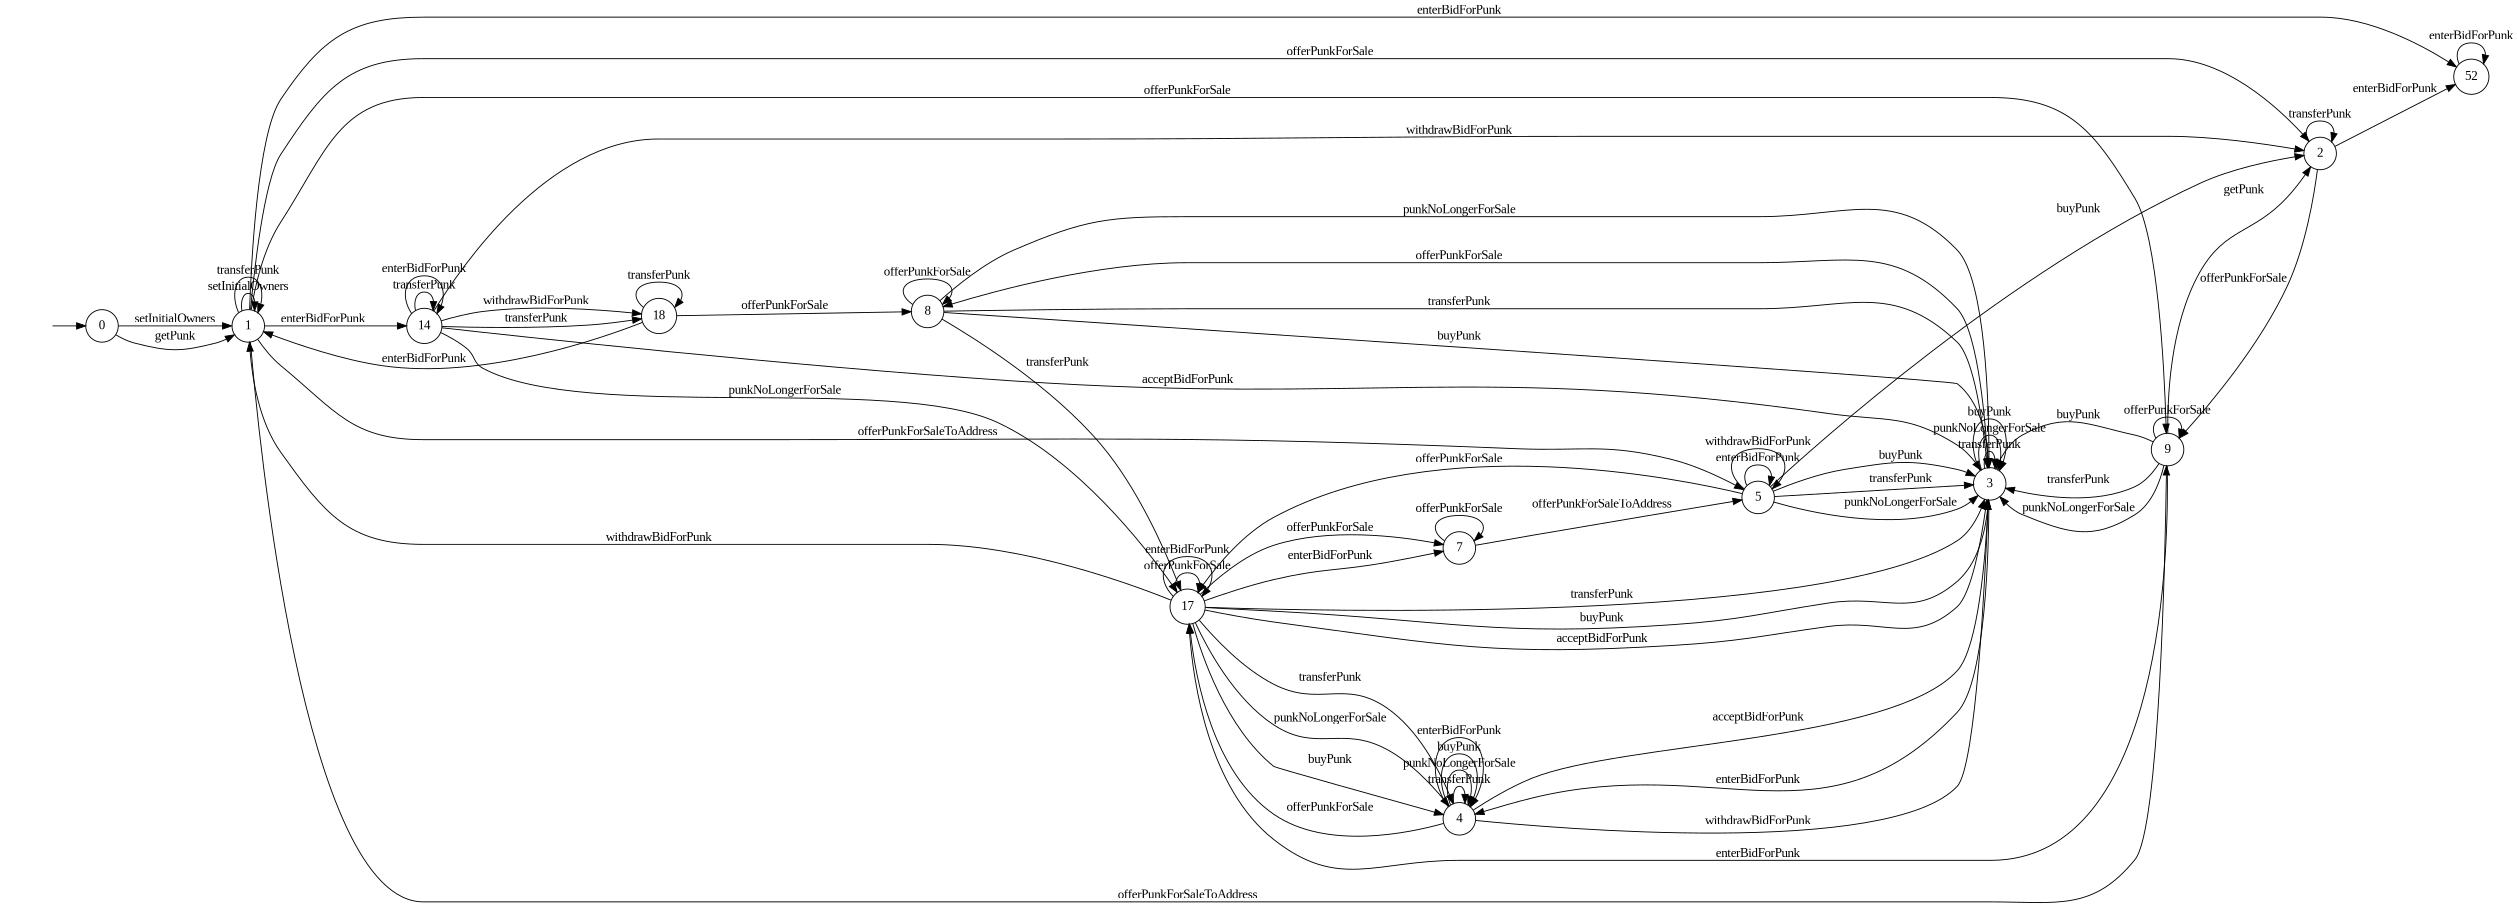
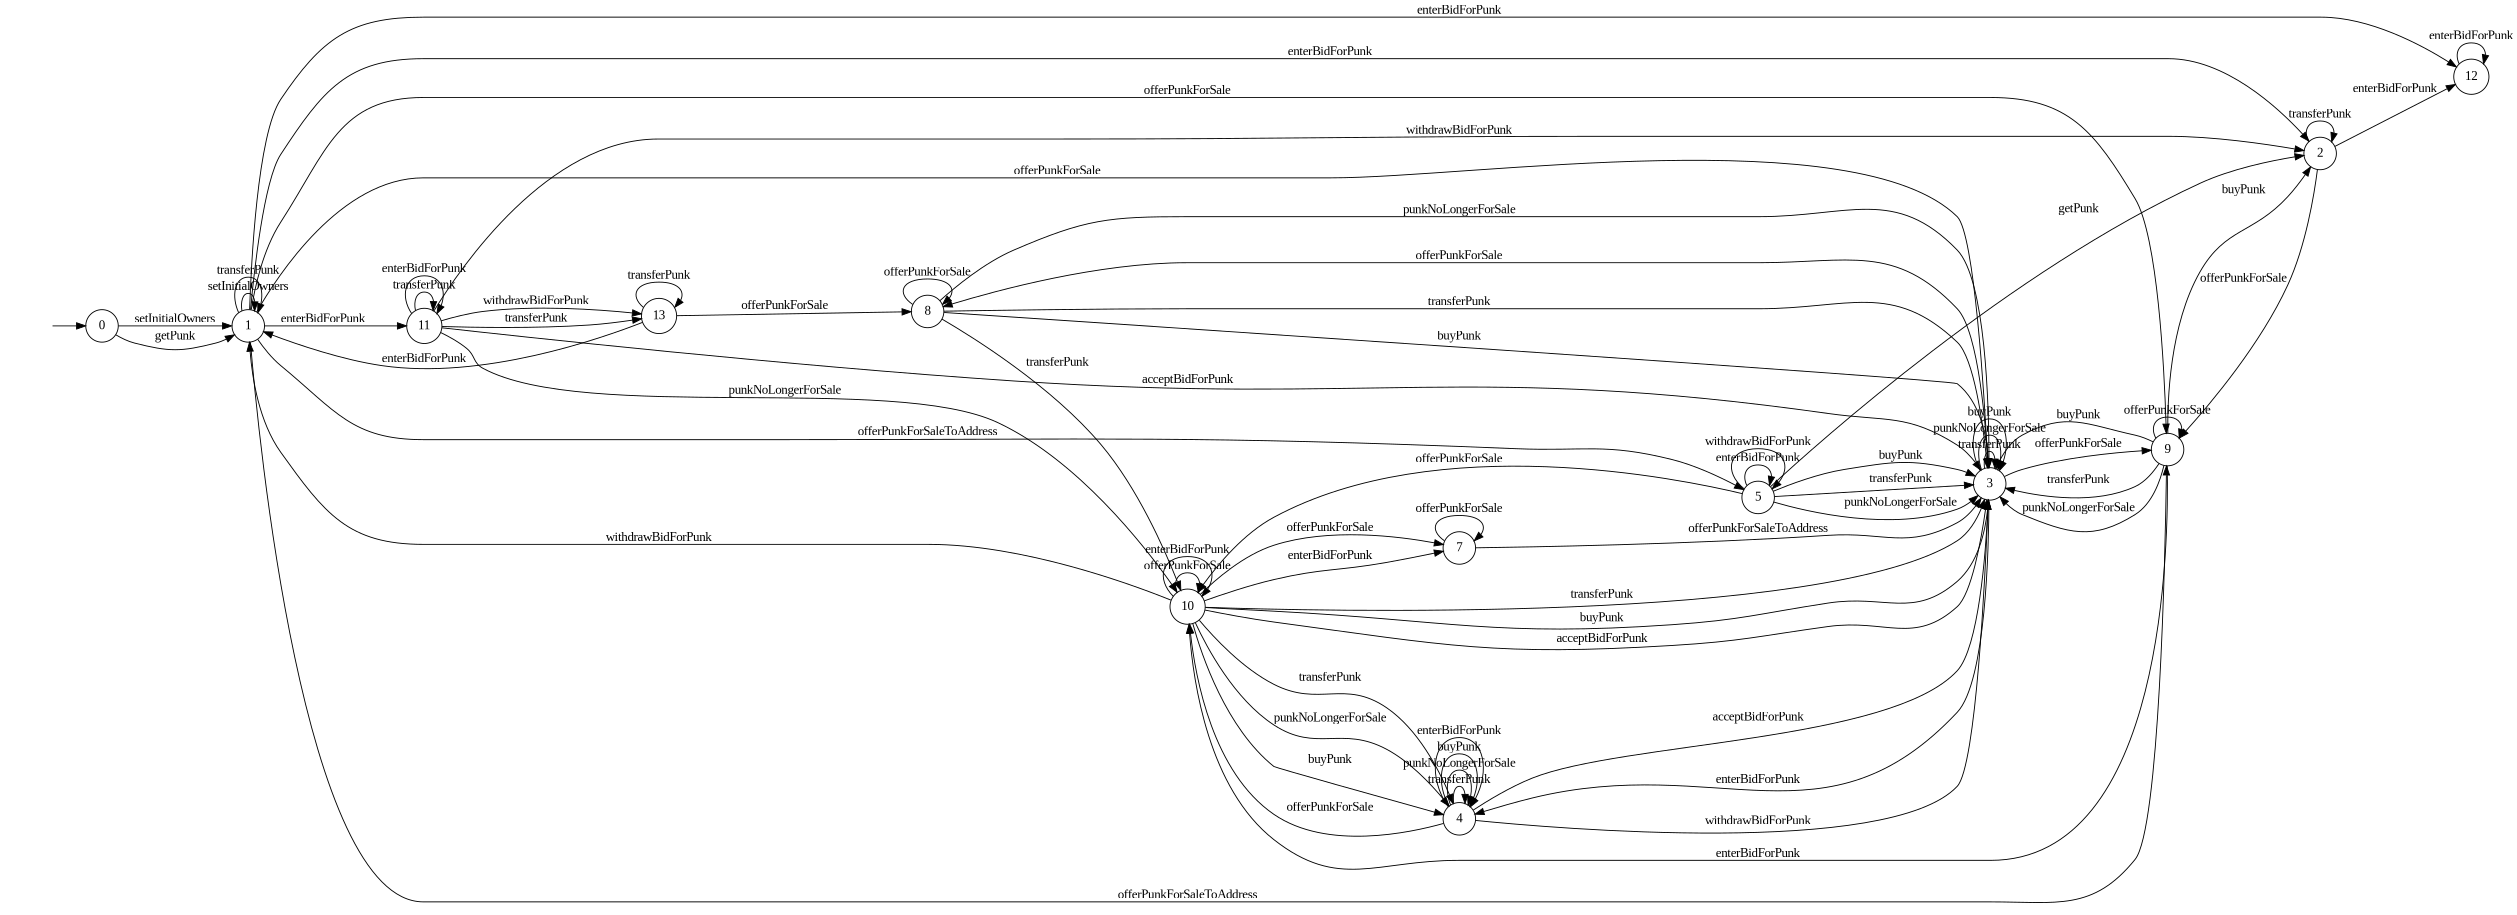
(1330, 52) -> (1330, 52)
(2471, 77) -> (2471, 77)
none -> (1207, 178)
(2244, 190) -> (2244, 190)
(2079, 209) -> (2079, 209)
(659, 316) -> (659, 316)
(424, 326) -> (424, 326)
none -> (2072, 459)
(1604, 523) -> (1731, 541)
(1188, 607) -> (1188, 607)
